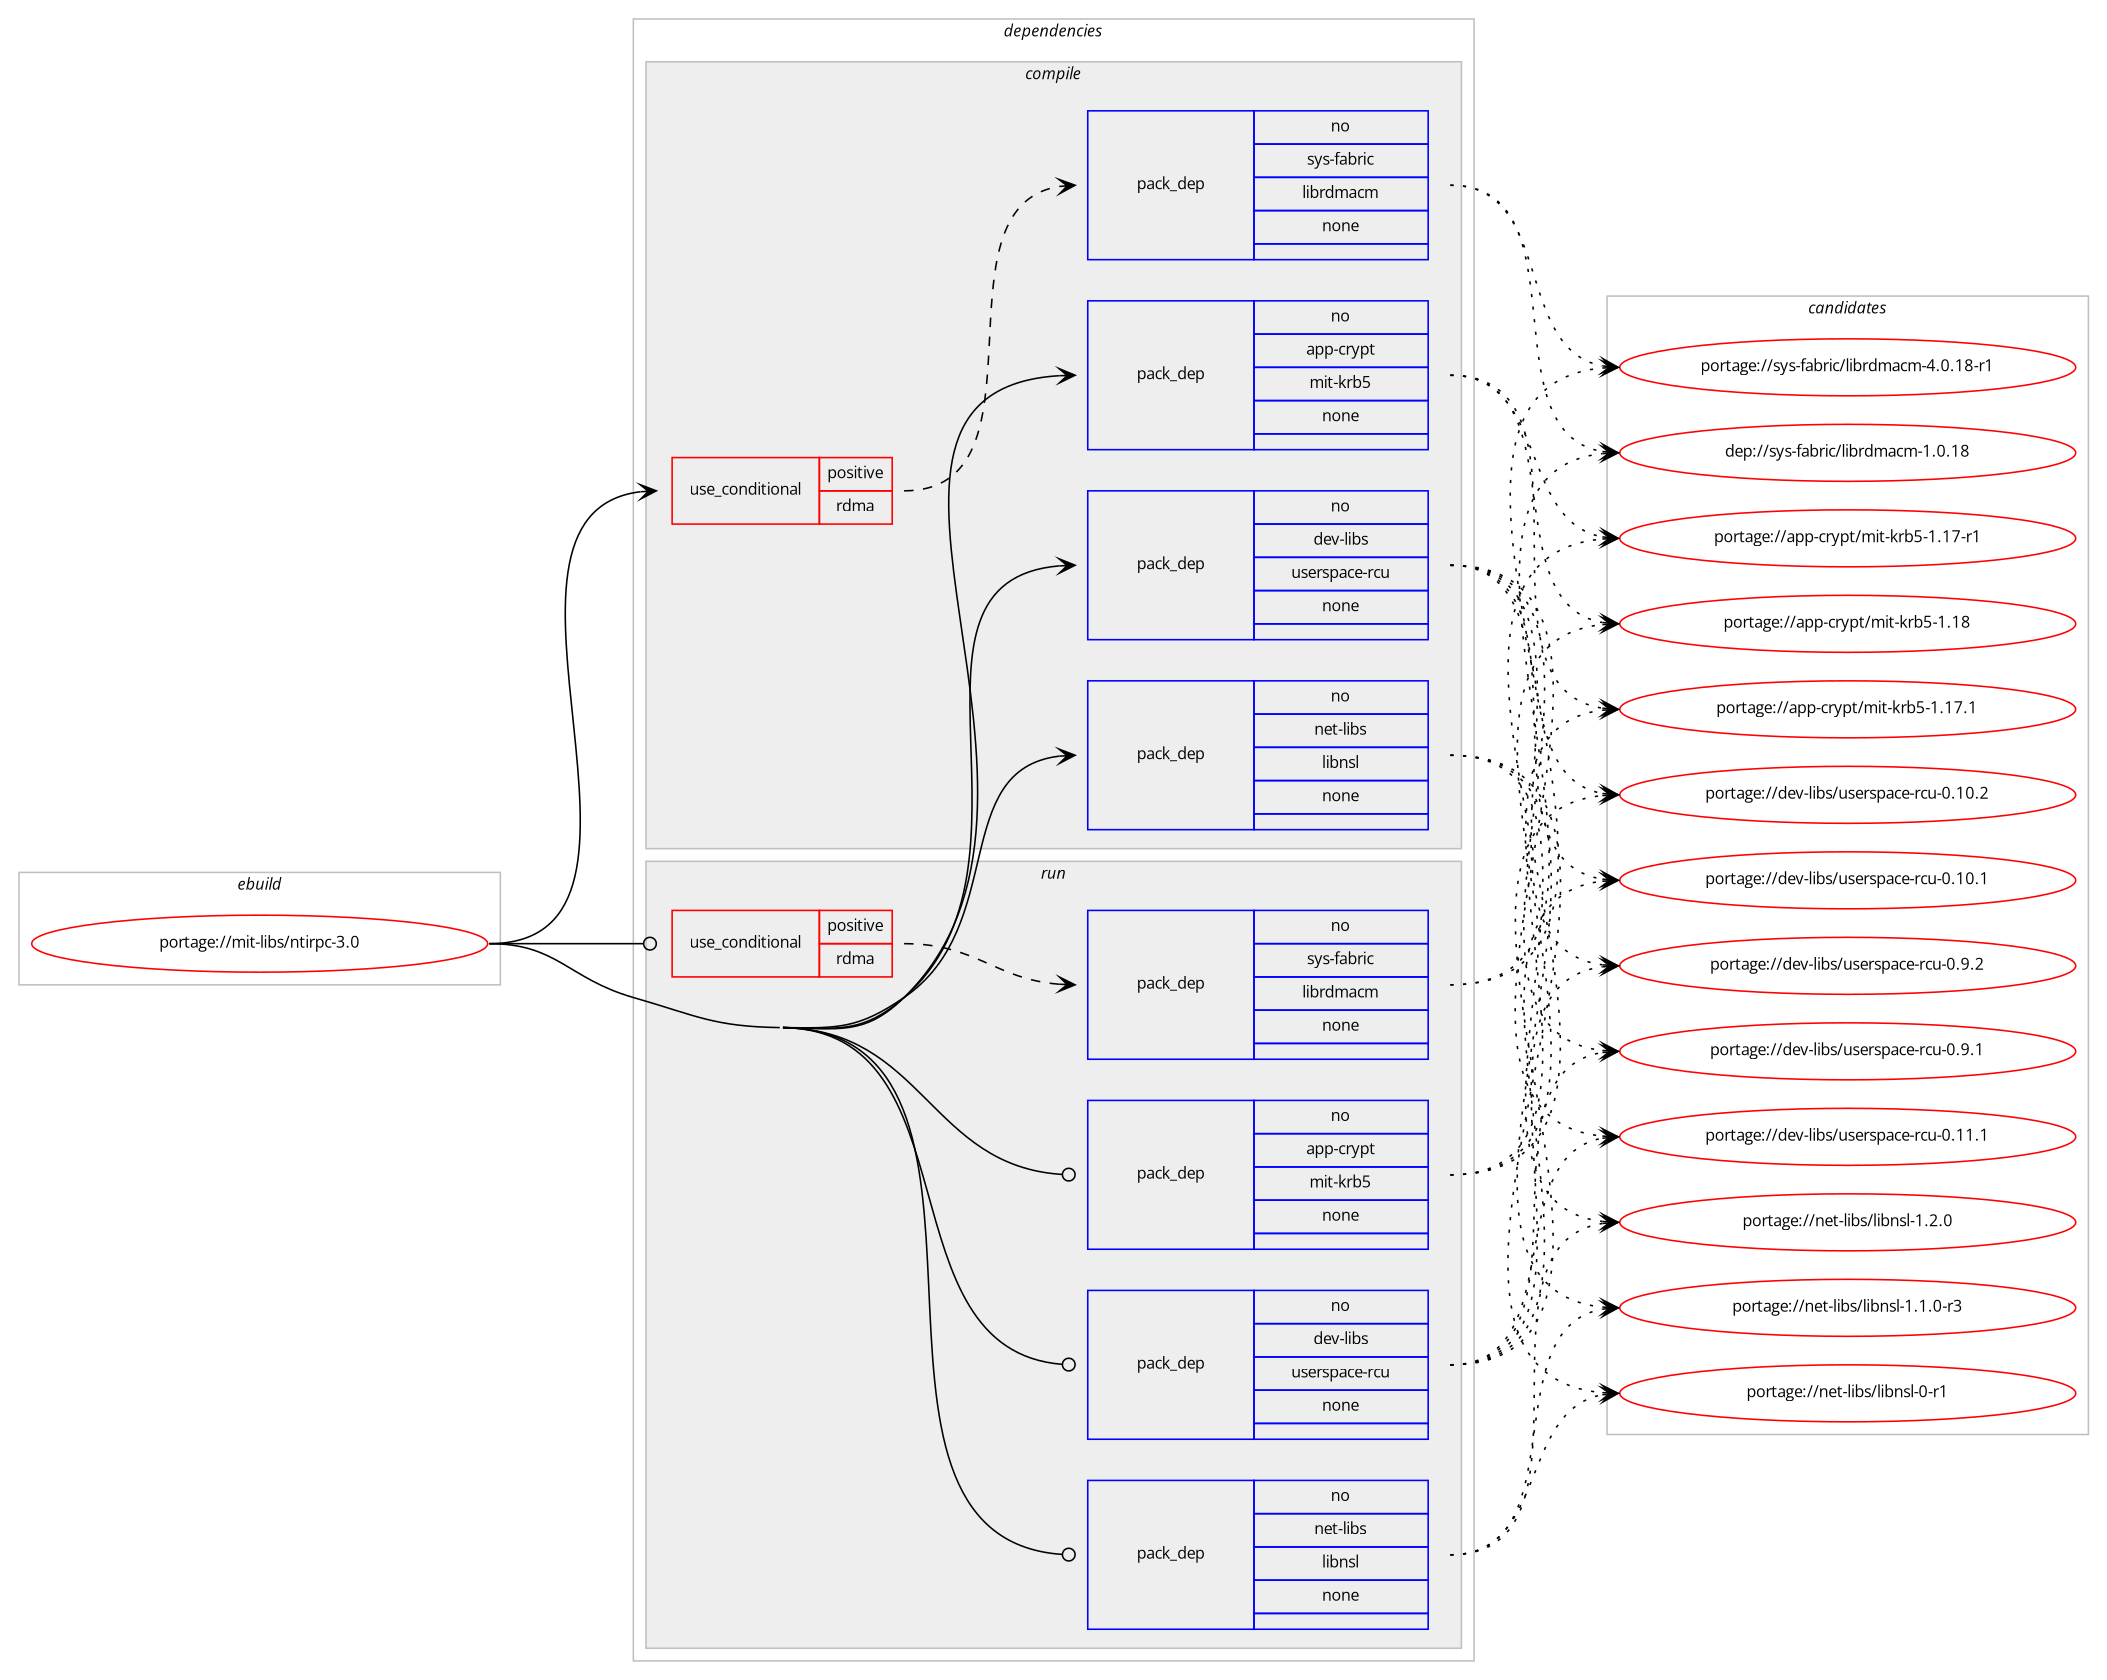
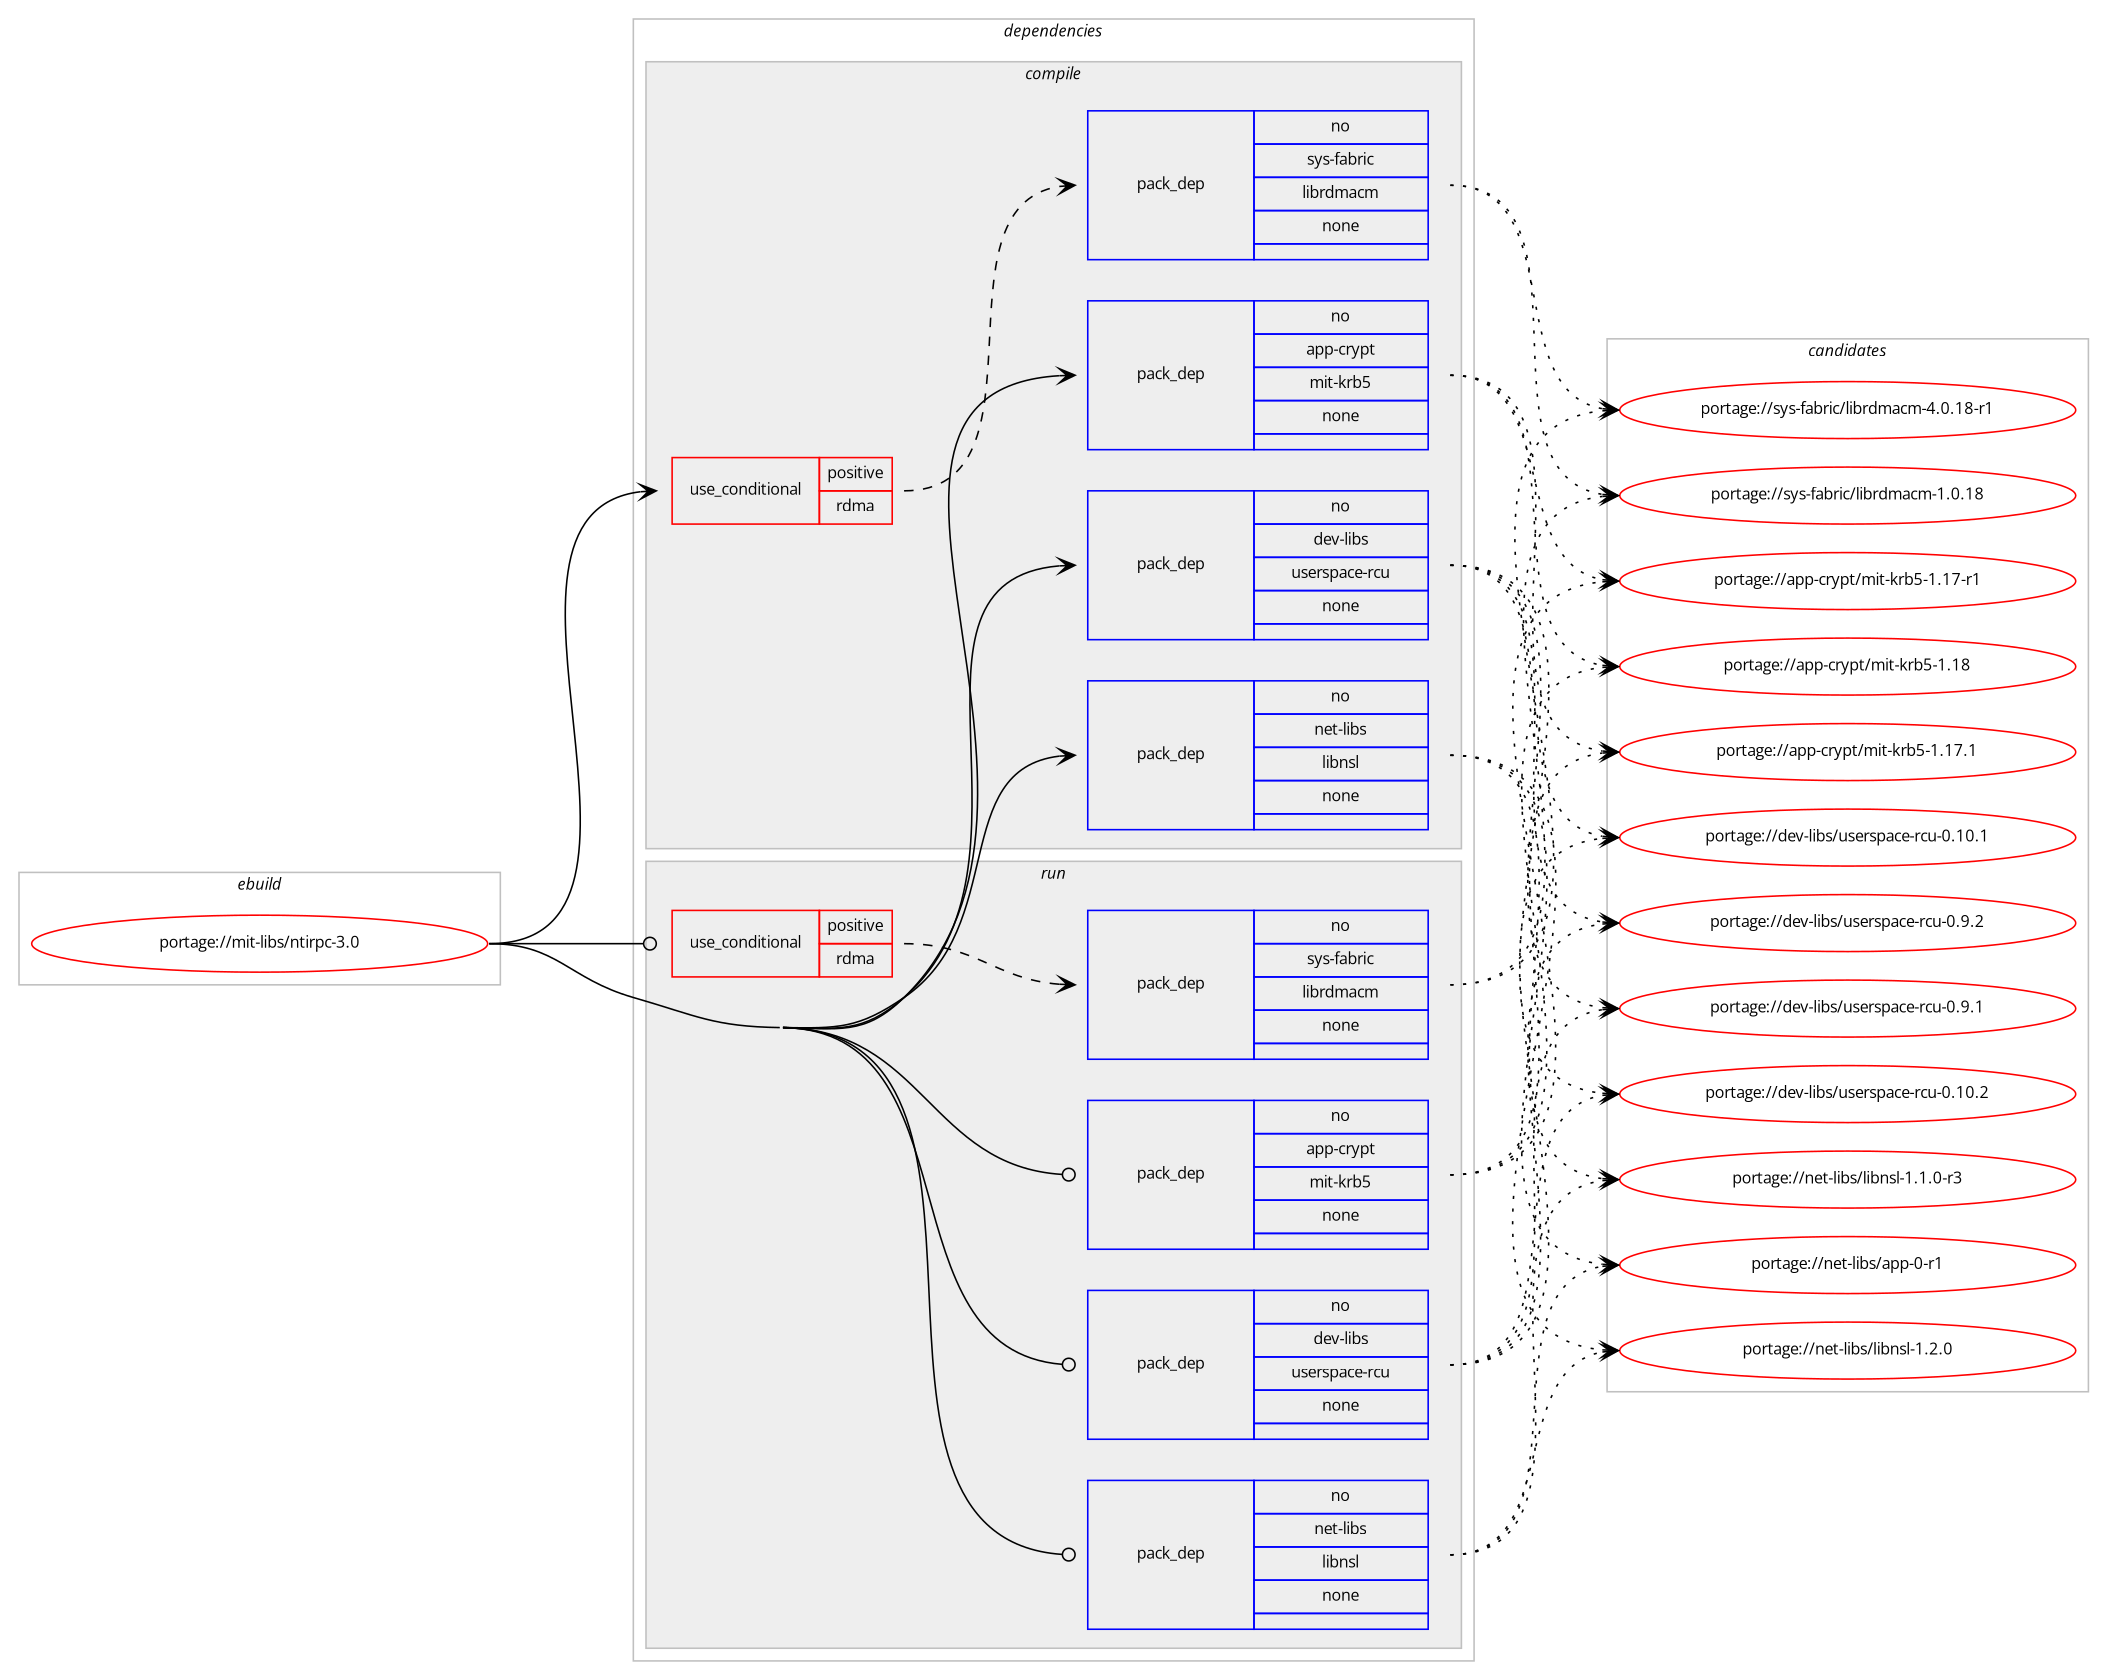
(1848, 453) -> (1848, 496)
(1848, 1137) -> none
(1848, 1393) -> (1848, 1265)
